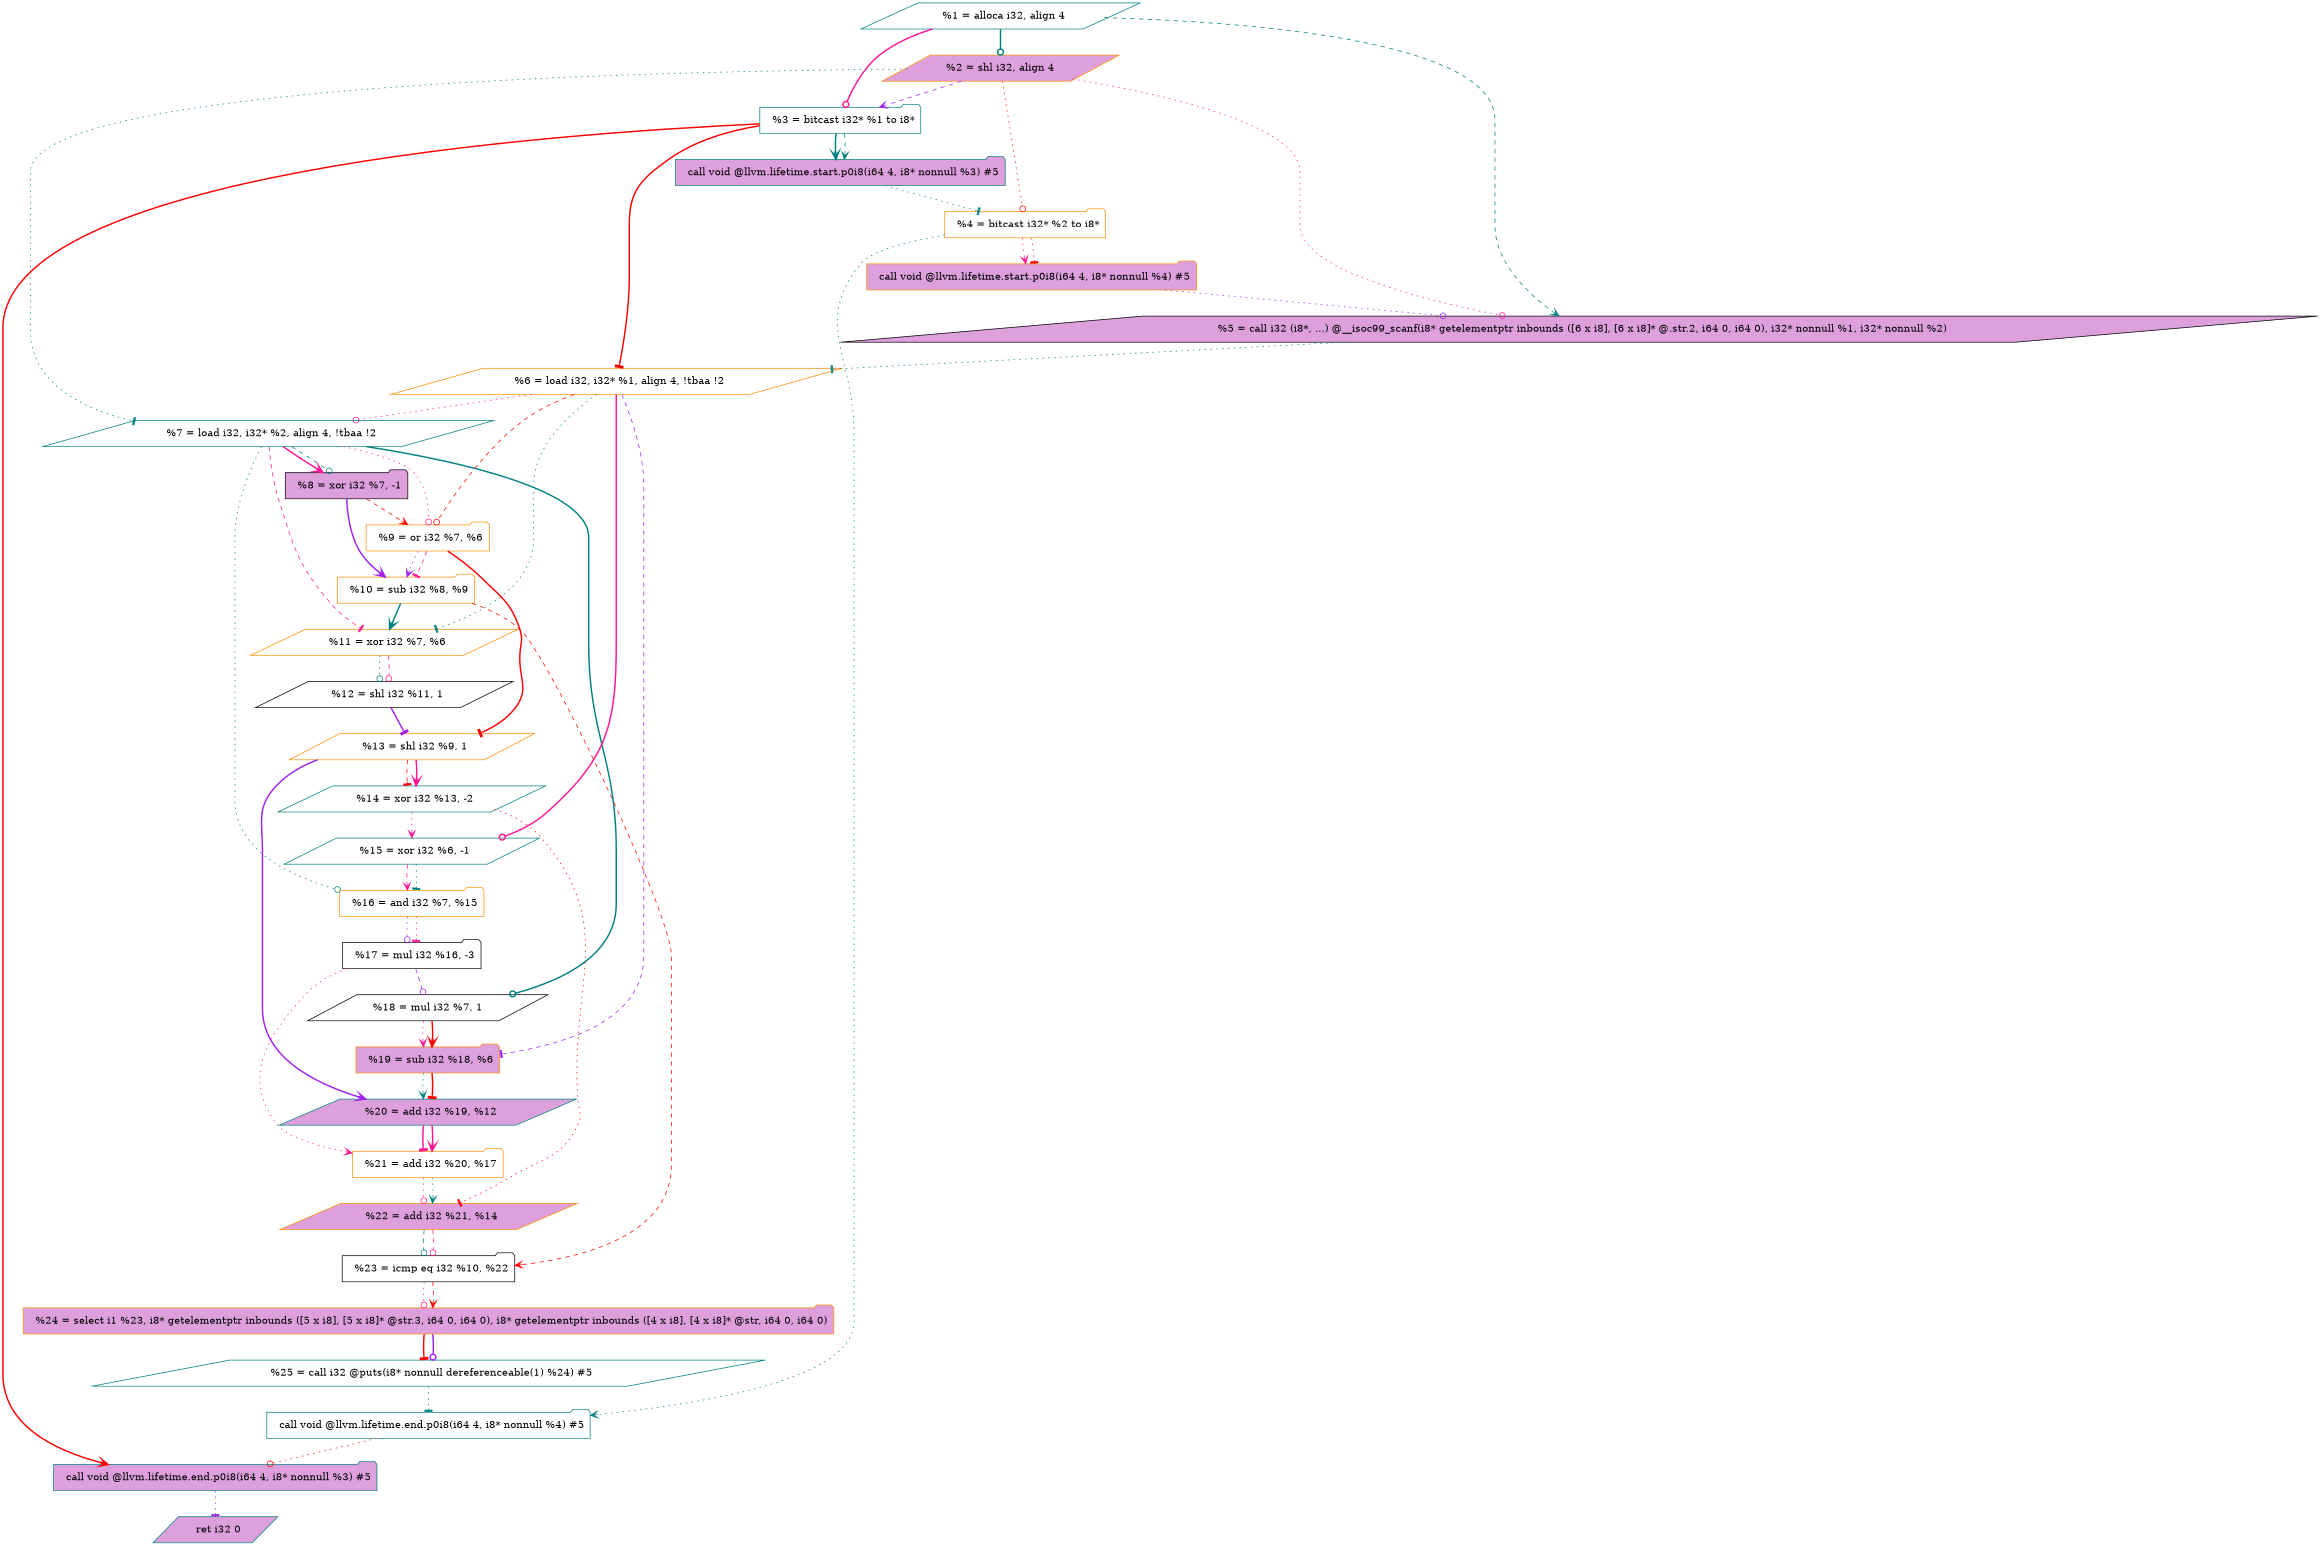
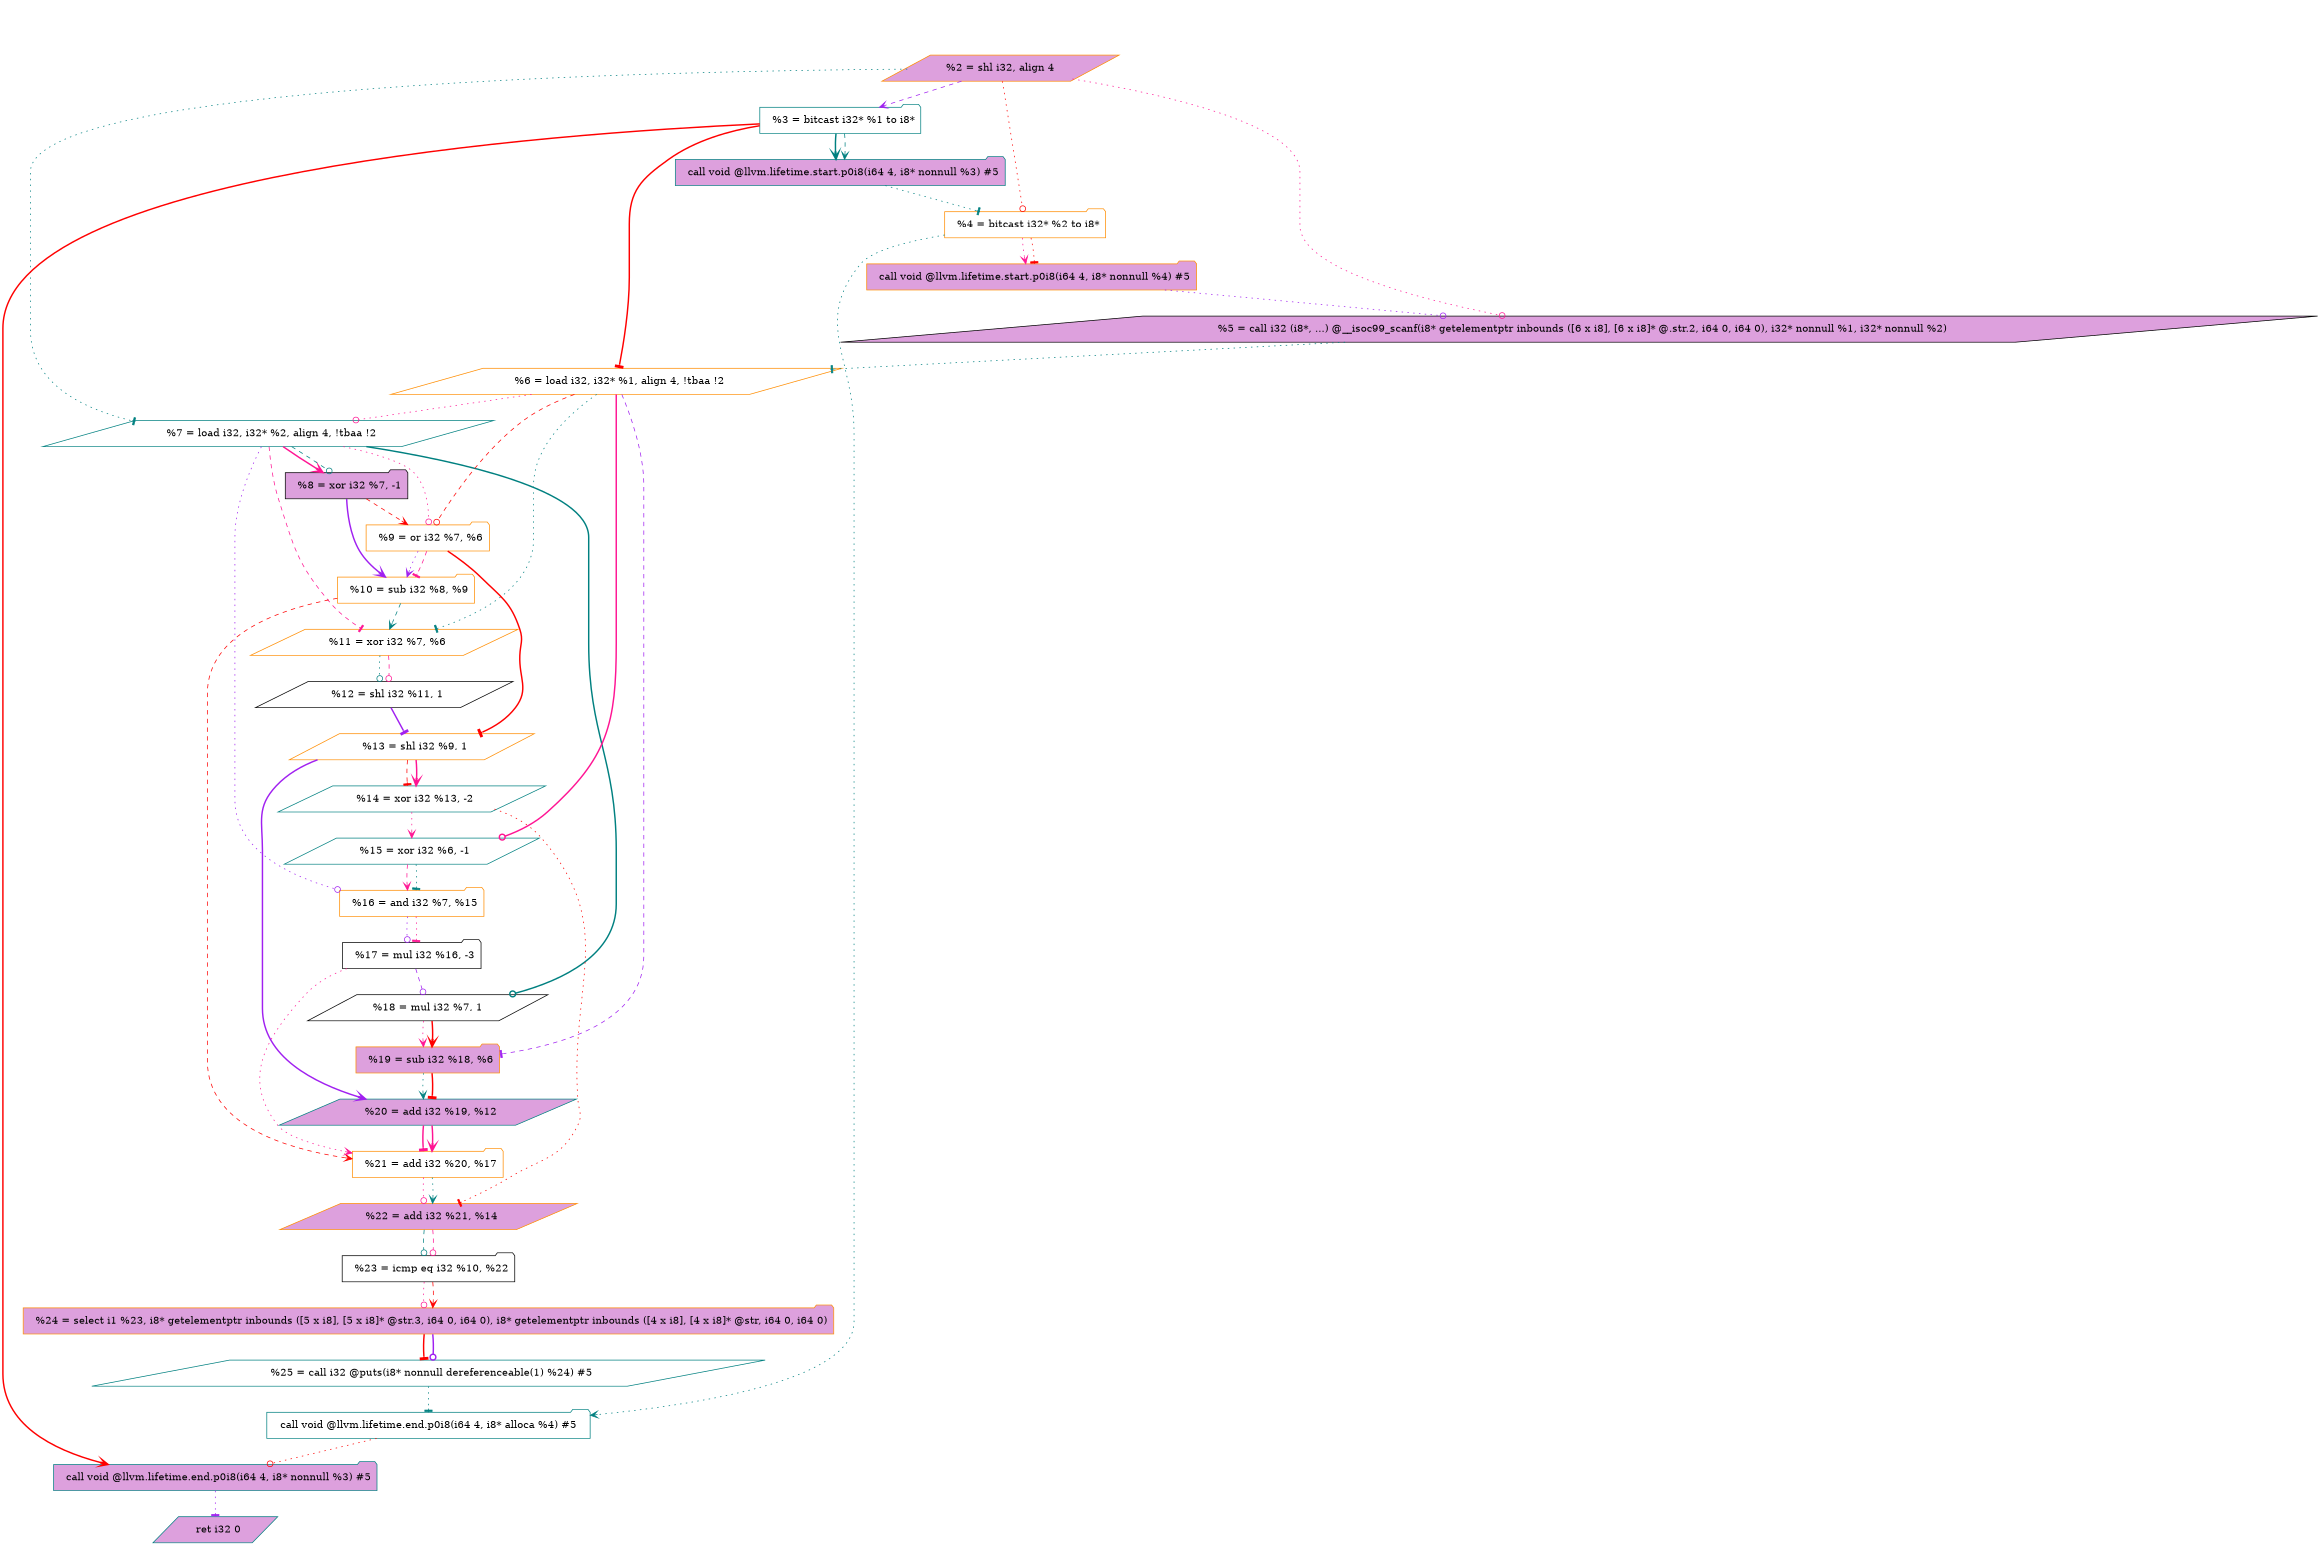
(1001, 16) -> none
(397, 613) -> (397, 613)
(235, 693) -> (235, 693)
(670, 950) -> (207, 881)
(428, 1425) -> (428, 1425)
